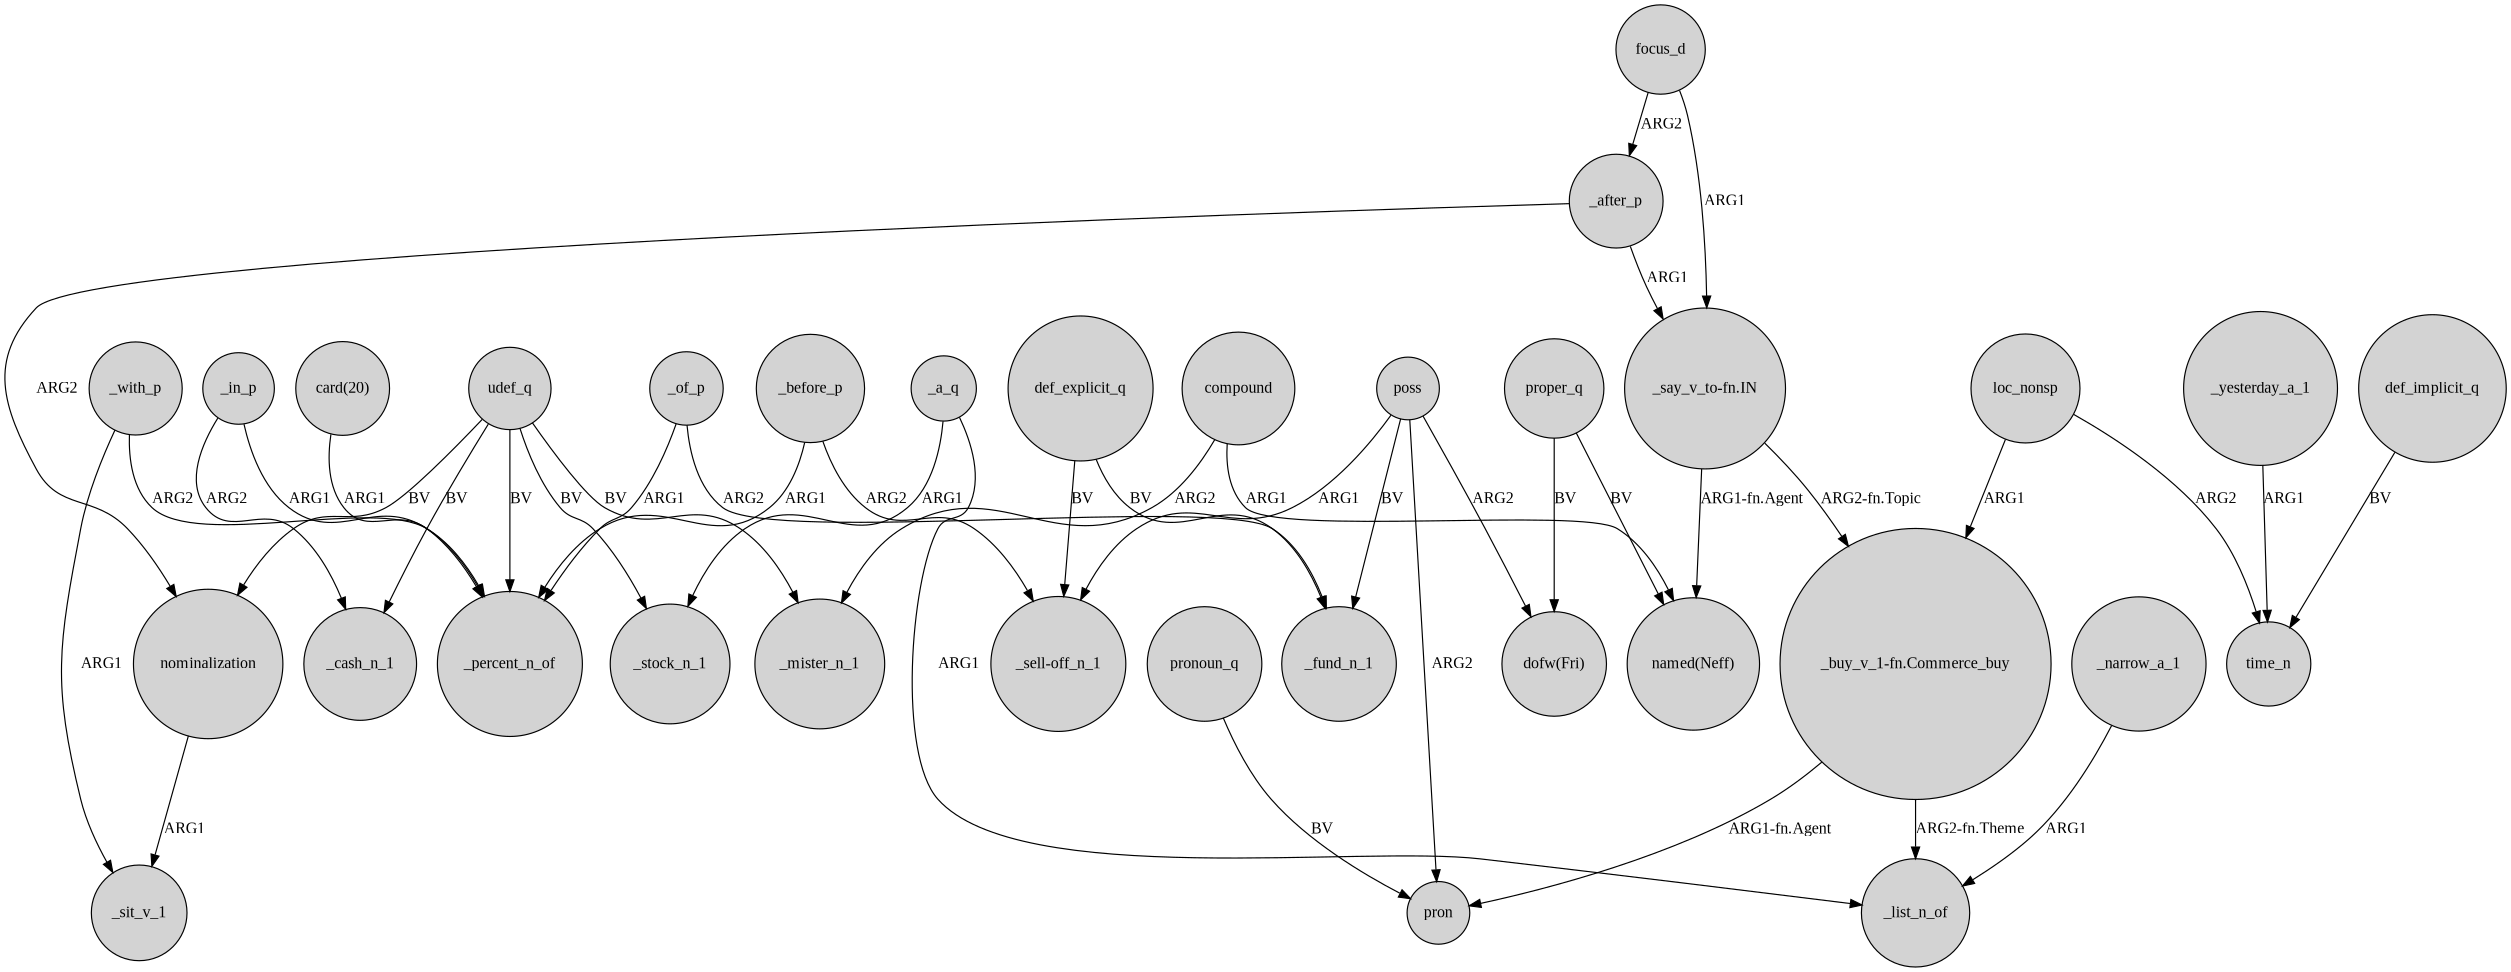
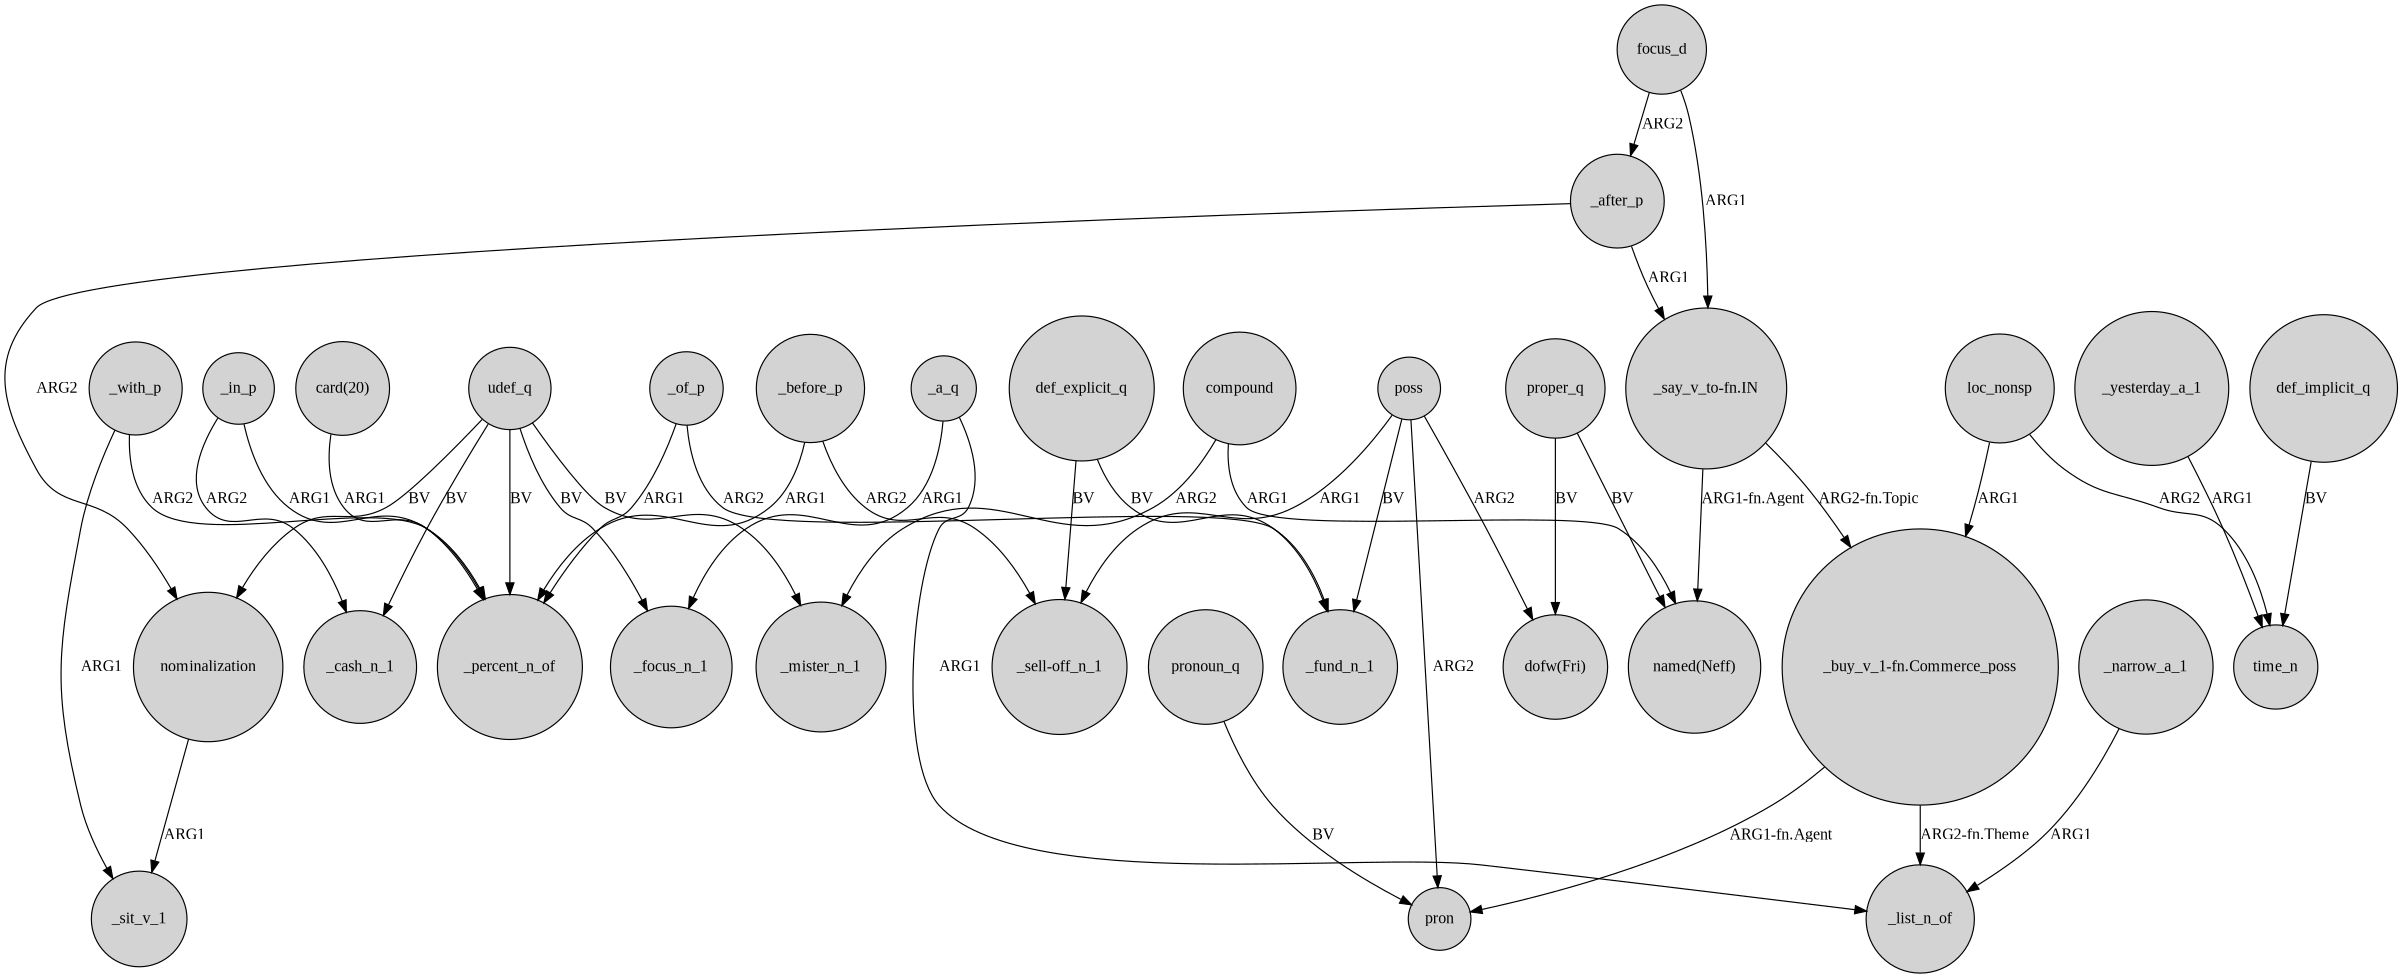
(670, 664) -> (671, 667)
(1916, 664) -> (1920, 667)
